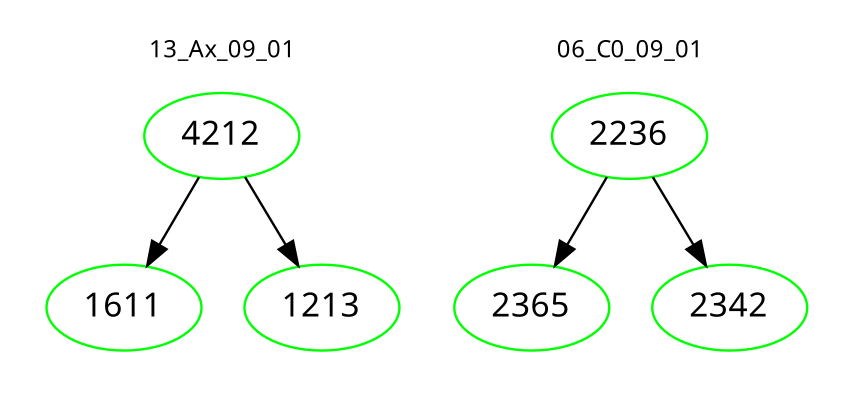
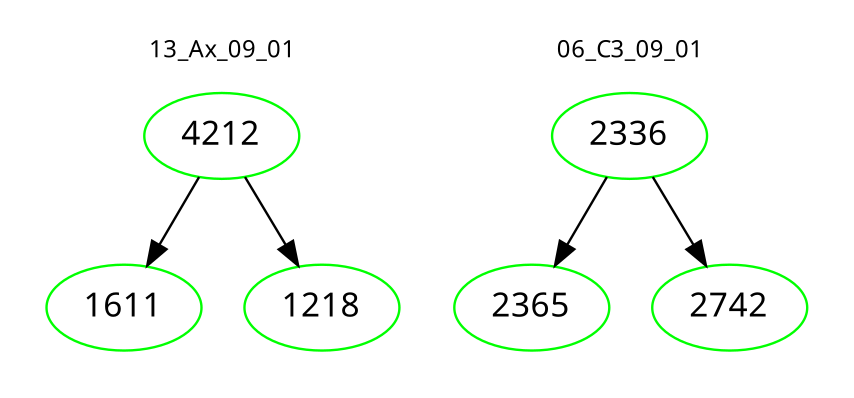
(631, 51) -> (631, 51)
(630, 136) -> (630, 136)
(322, 308) -> (322, 308)
(730, 308) -> (730, 308)
